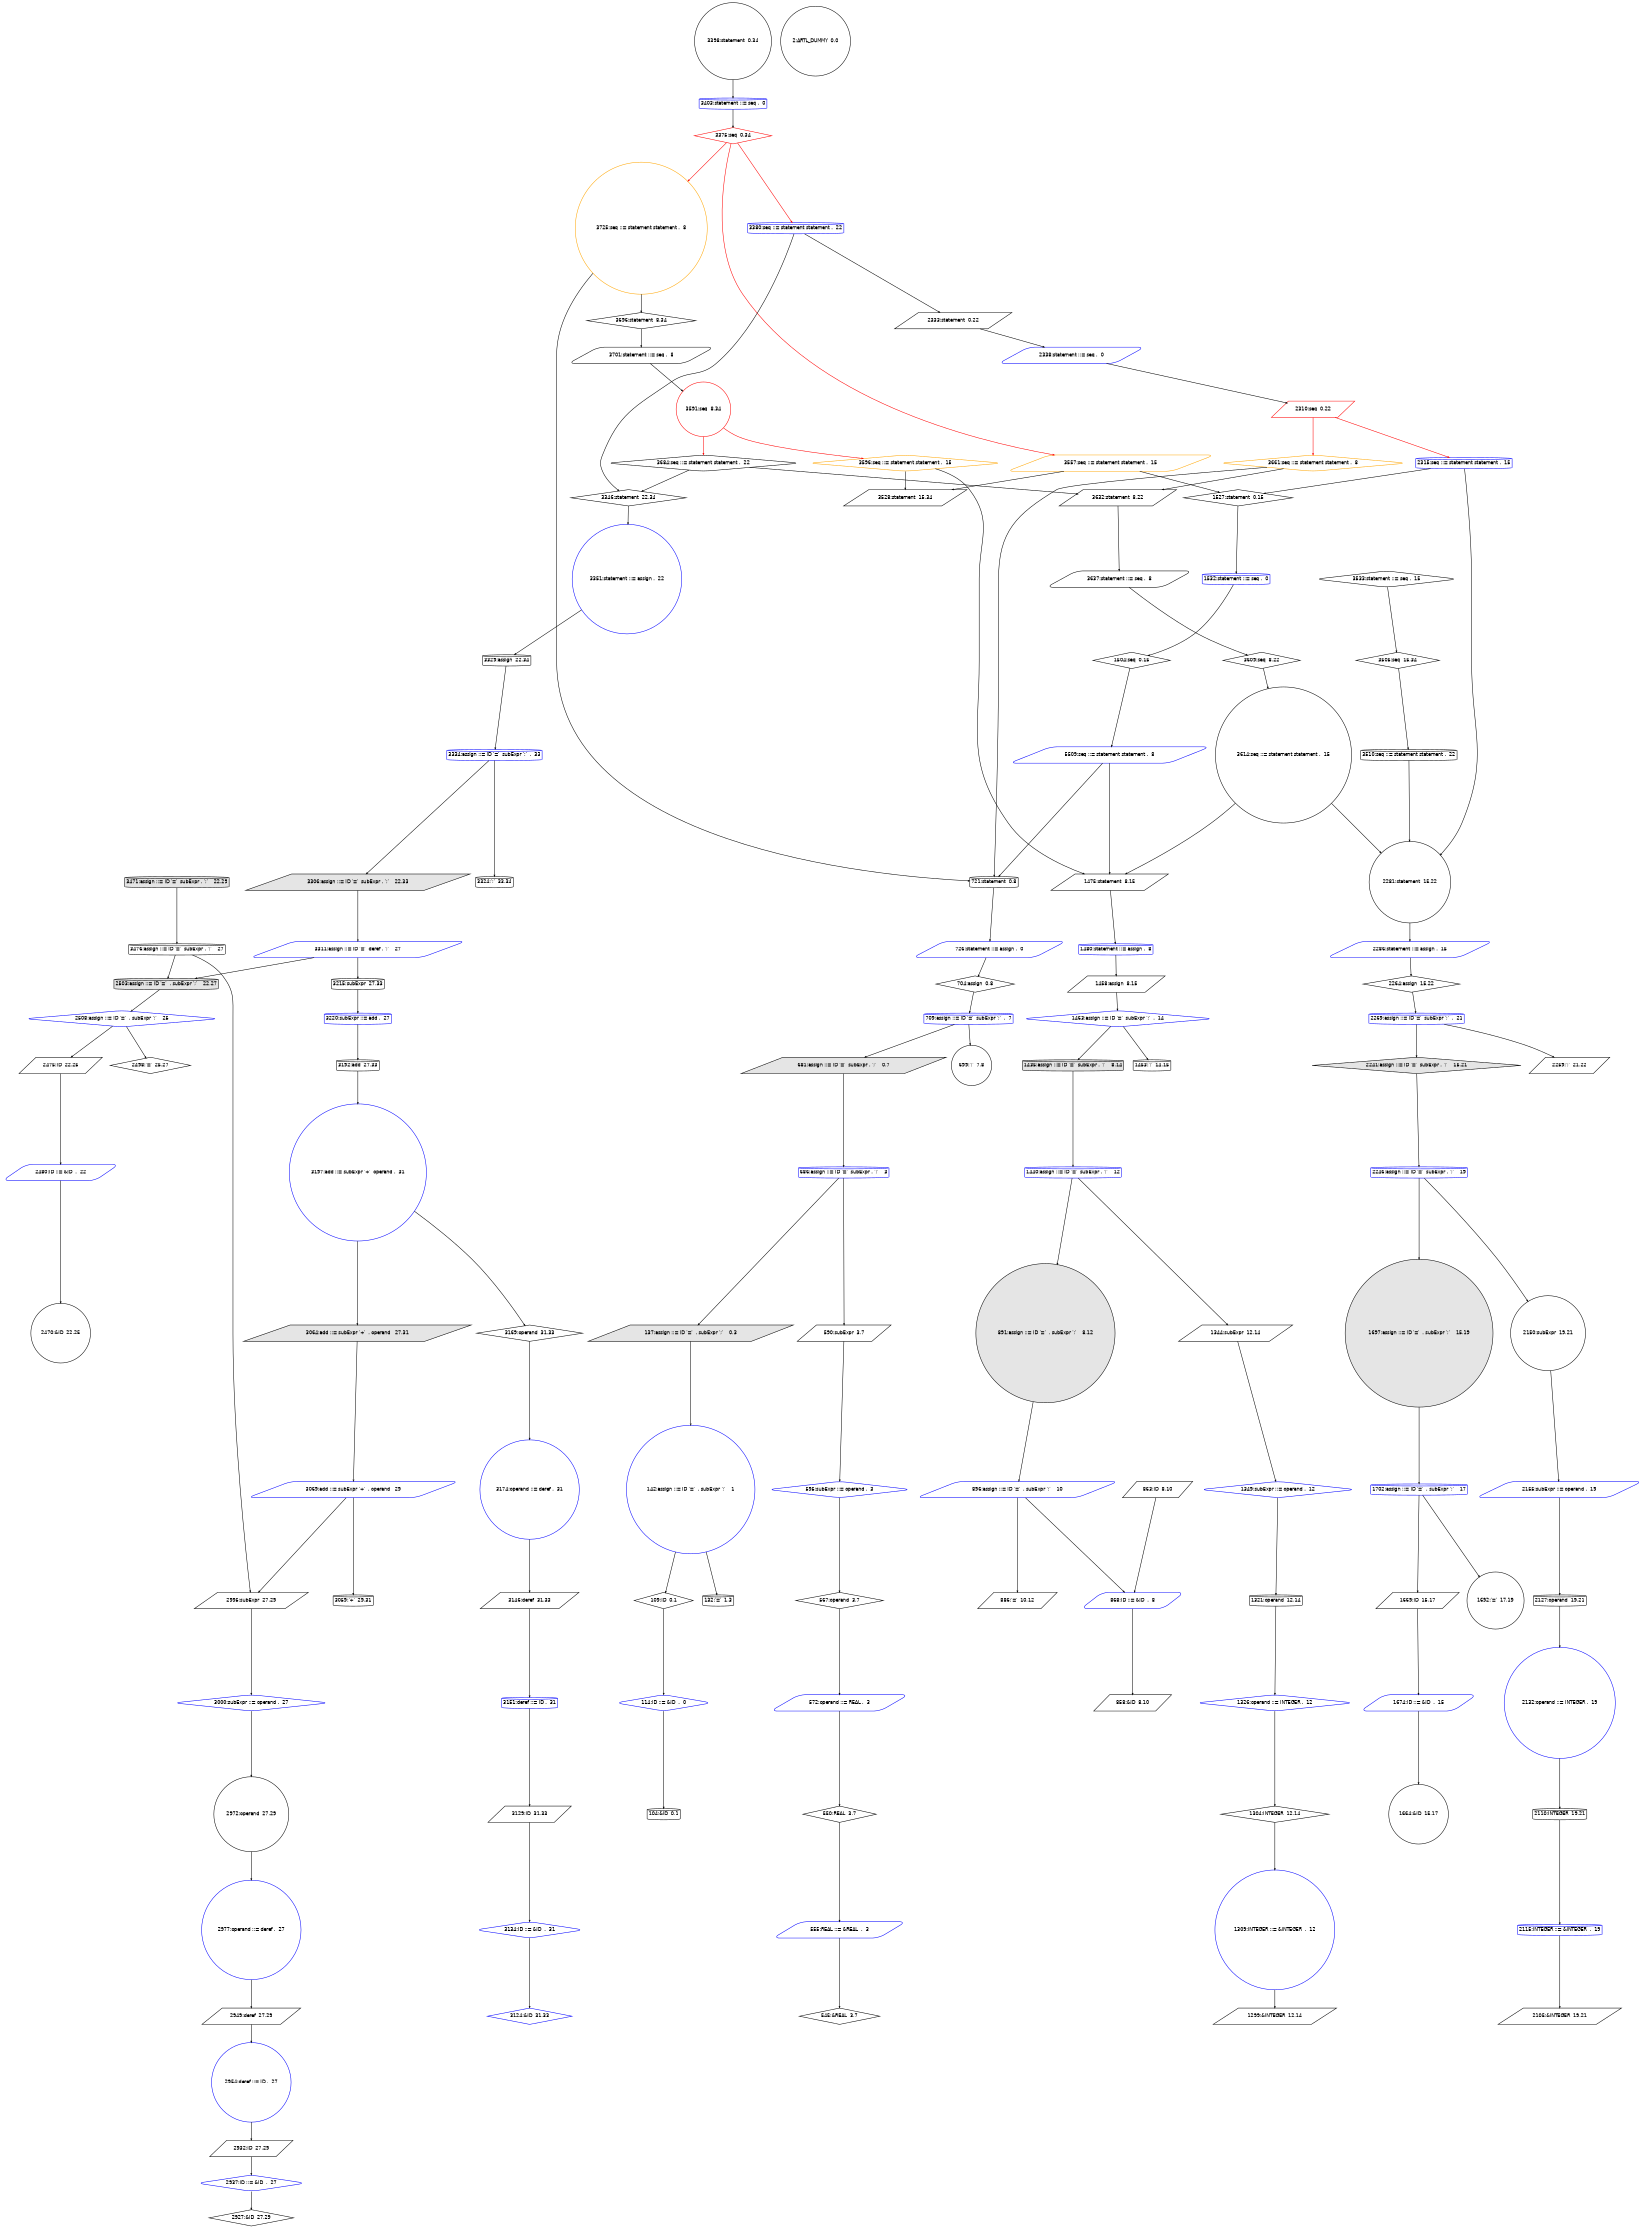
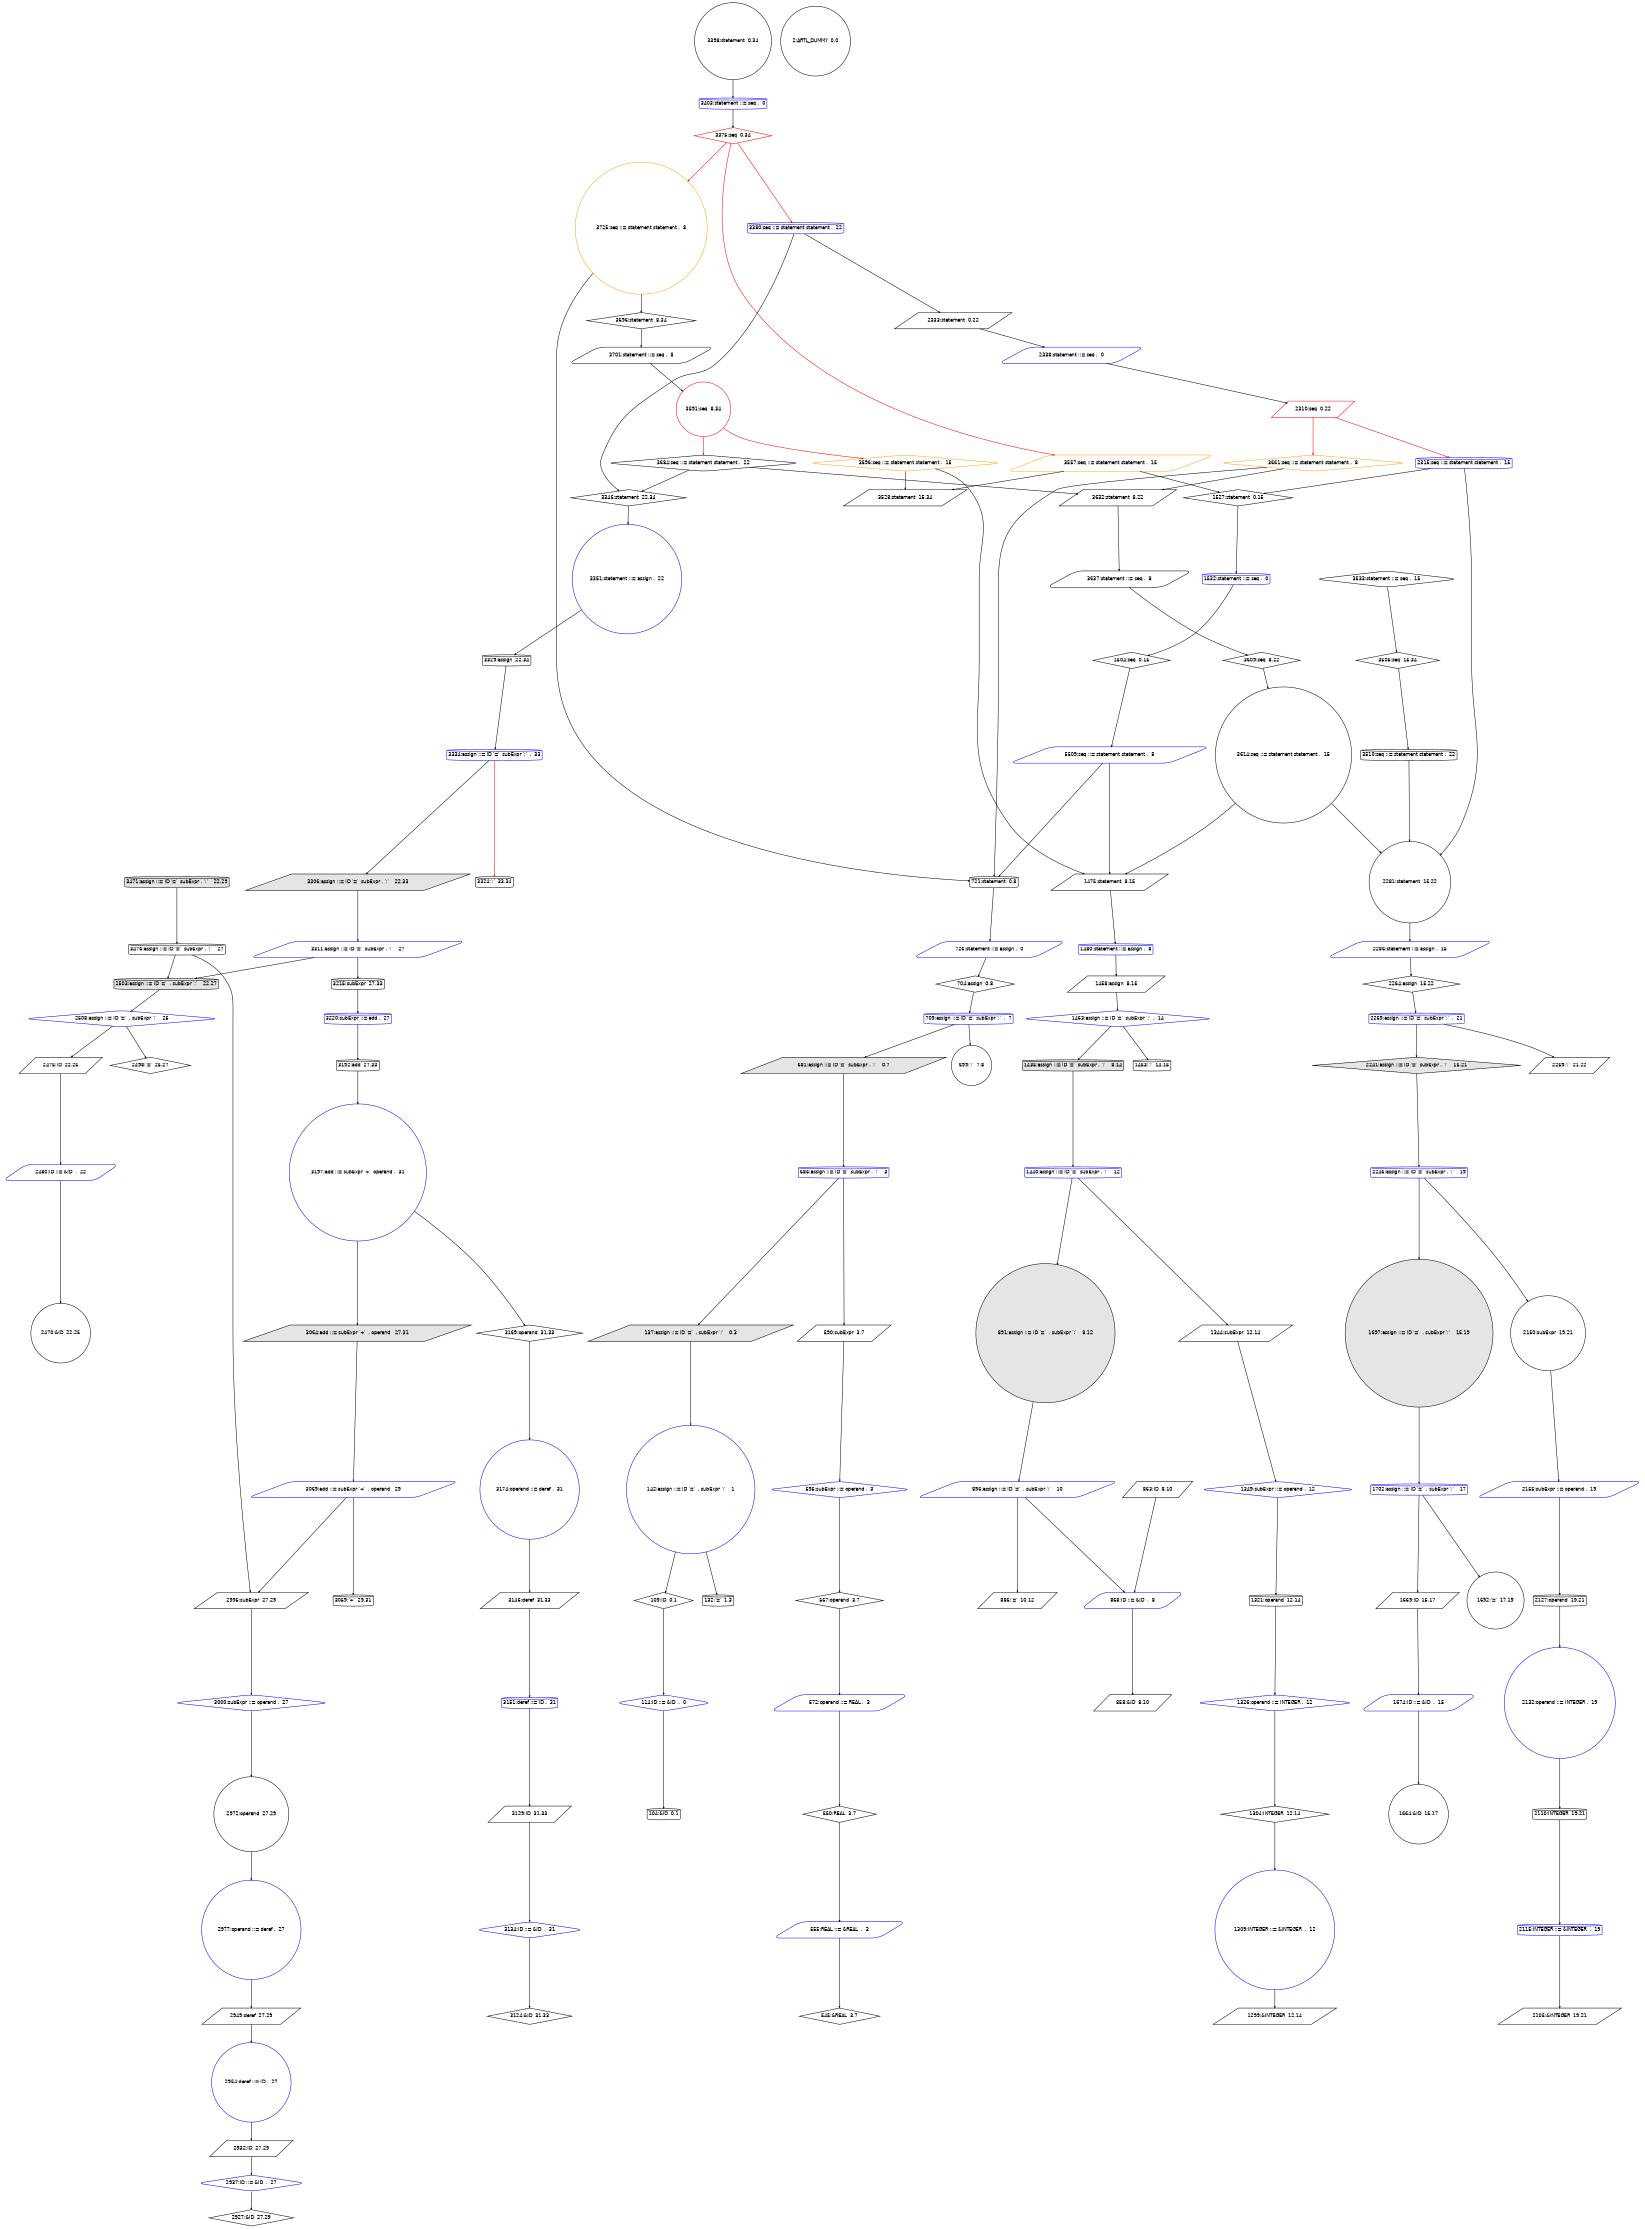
(494, 818) -> (494, 818)
(358, 949) -> (358, 949)
(530, 2016) -> (530, 2016)
